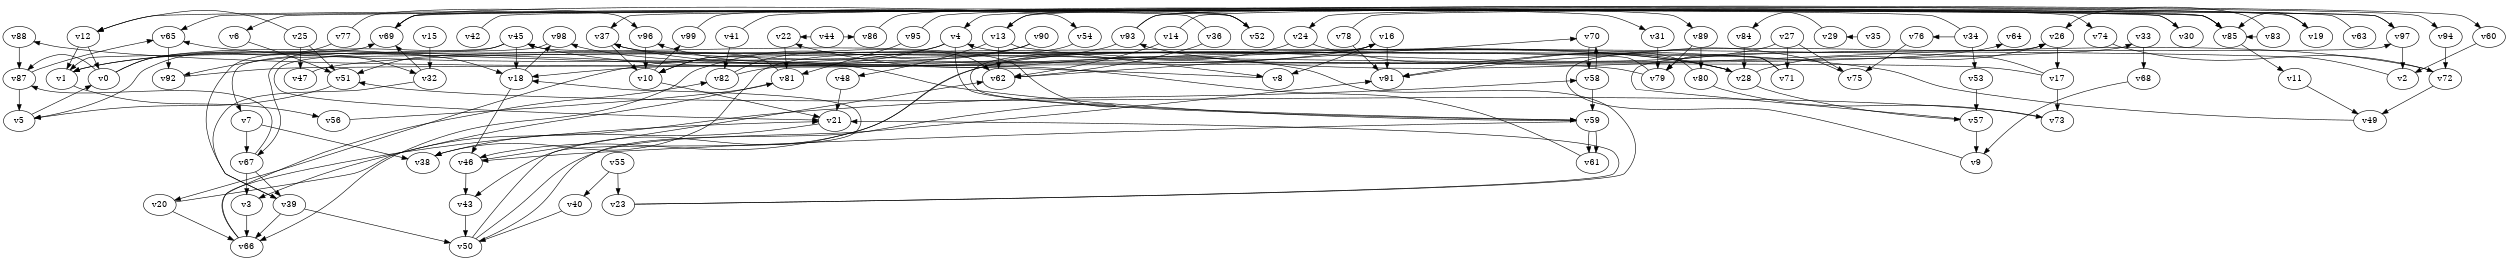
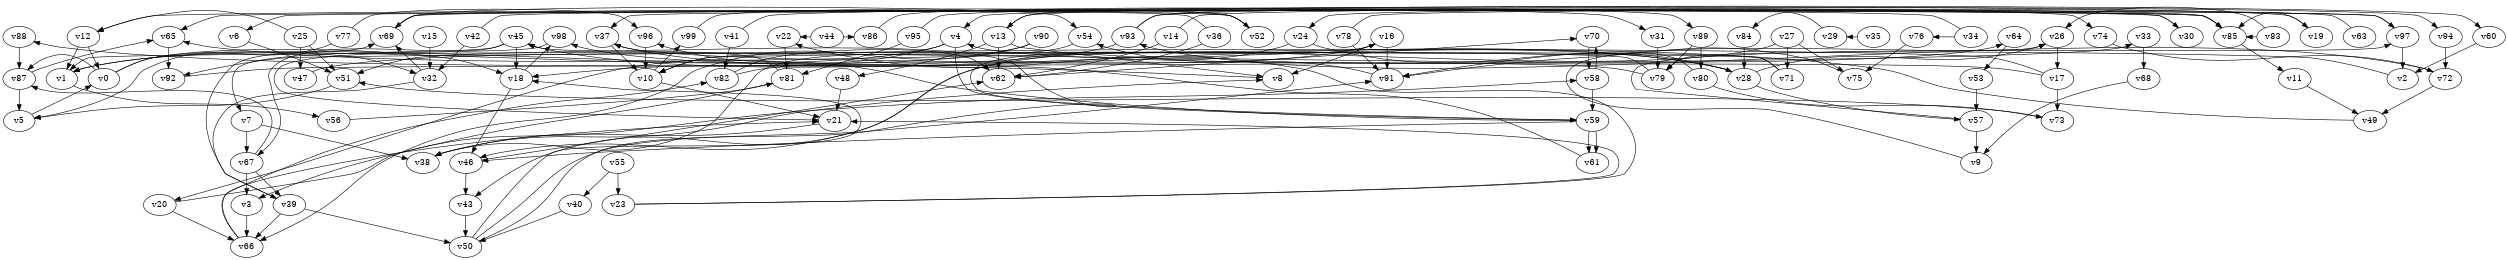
(1973, 55) -> (1997, 56)
none -> (454, 56)
none -> (1238, 61)
none -> (947, 97)
